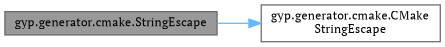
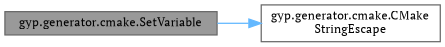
(111, 23) -> (111, 23)
